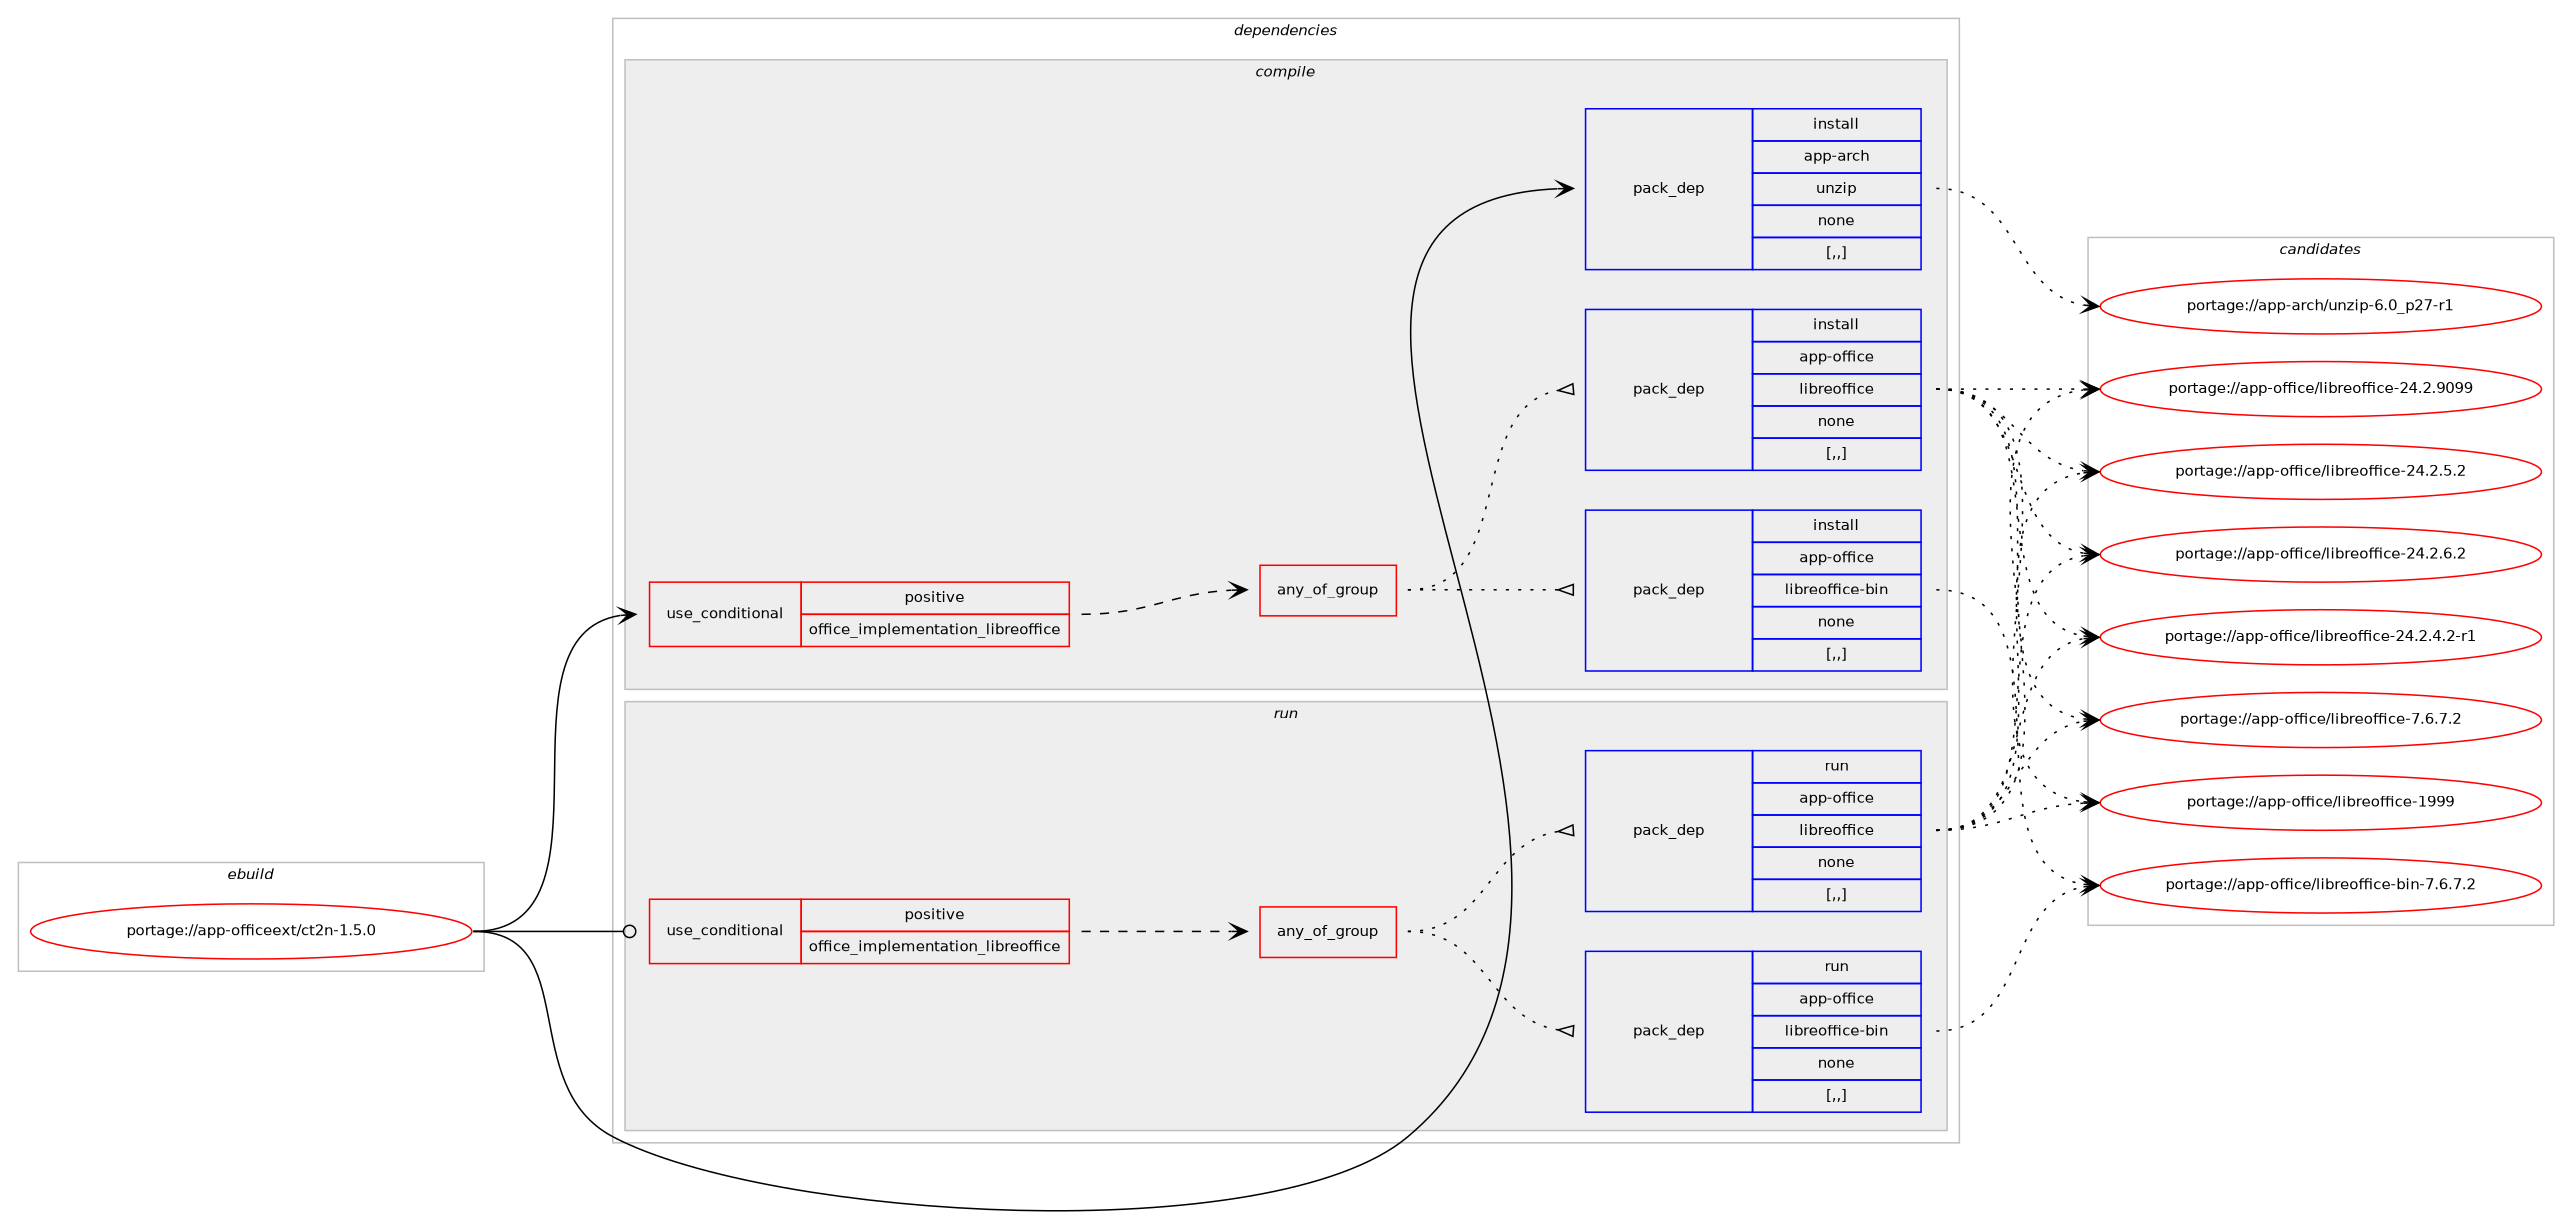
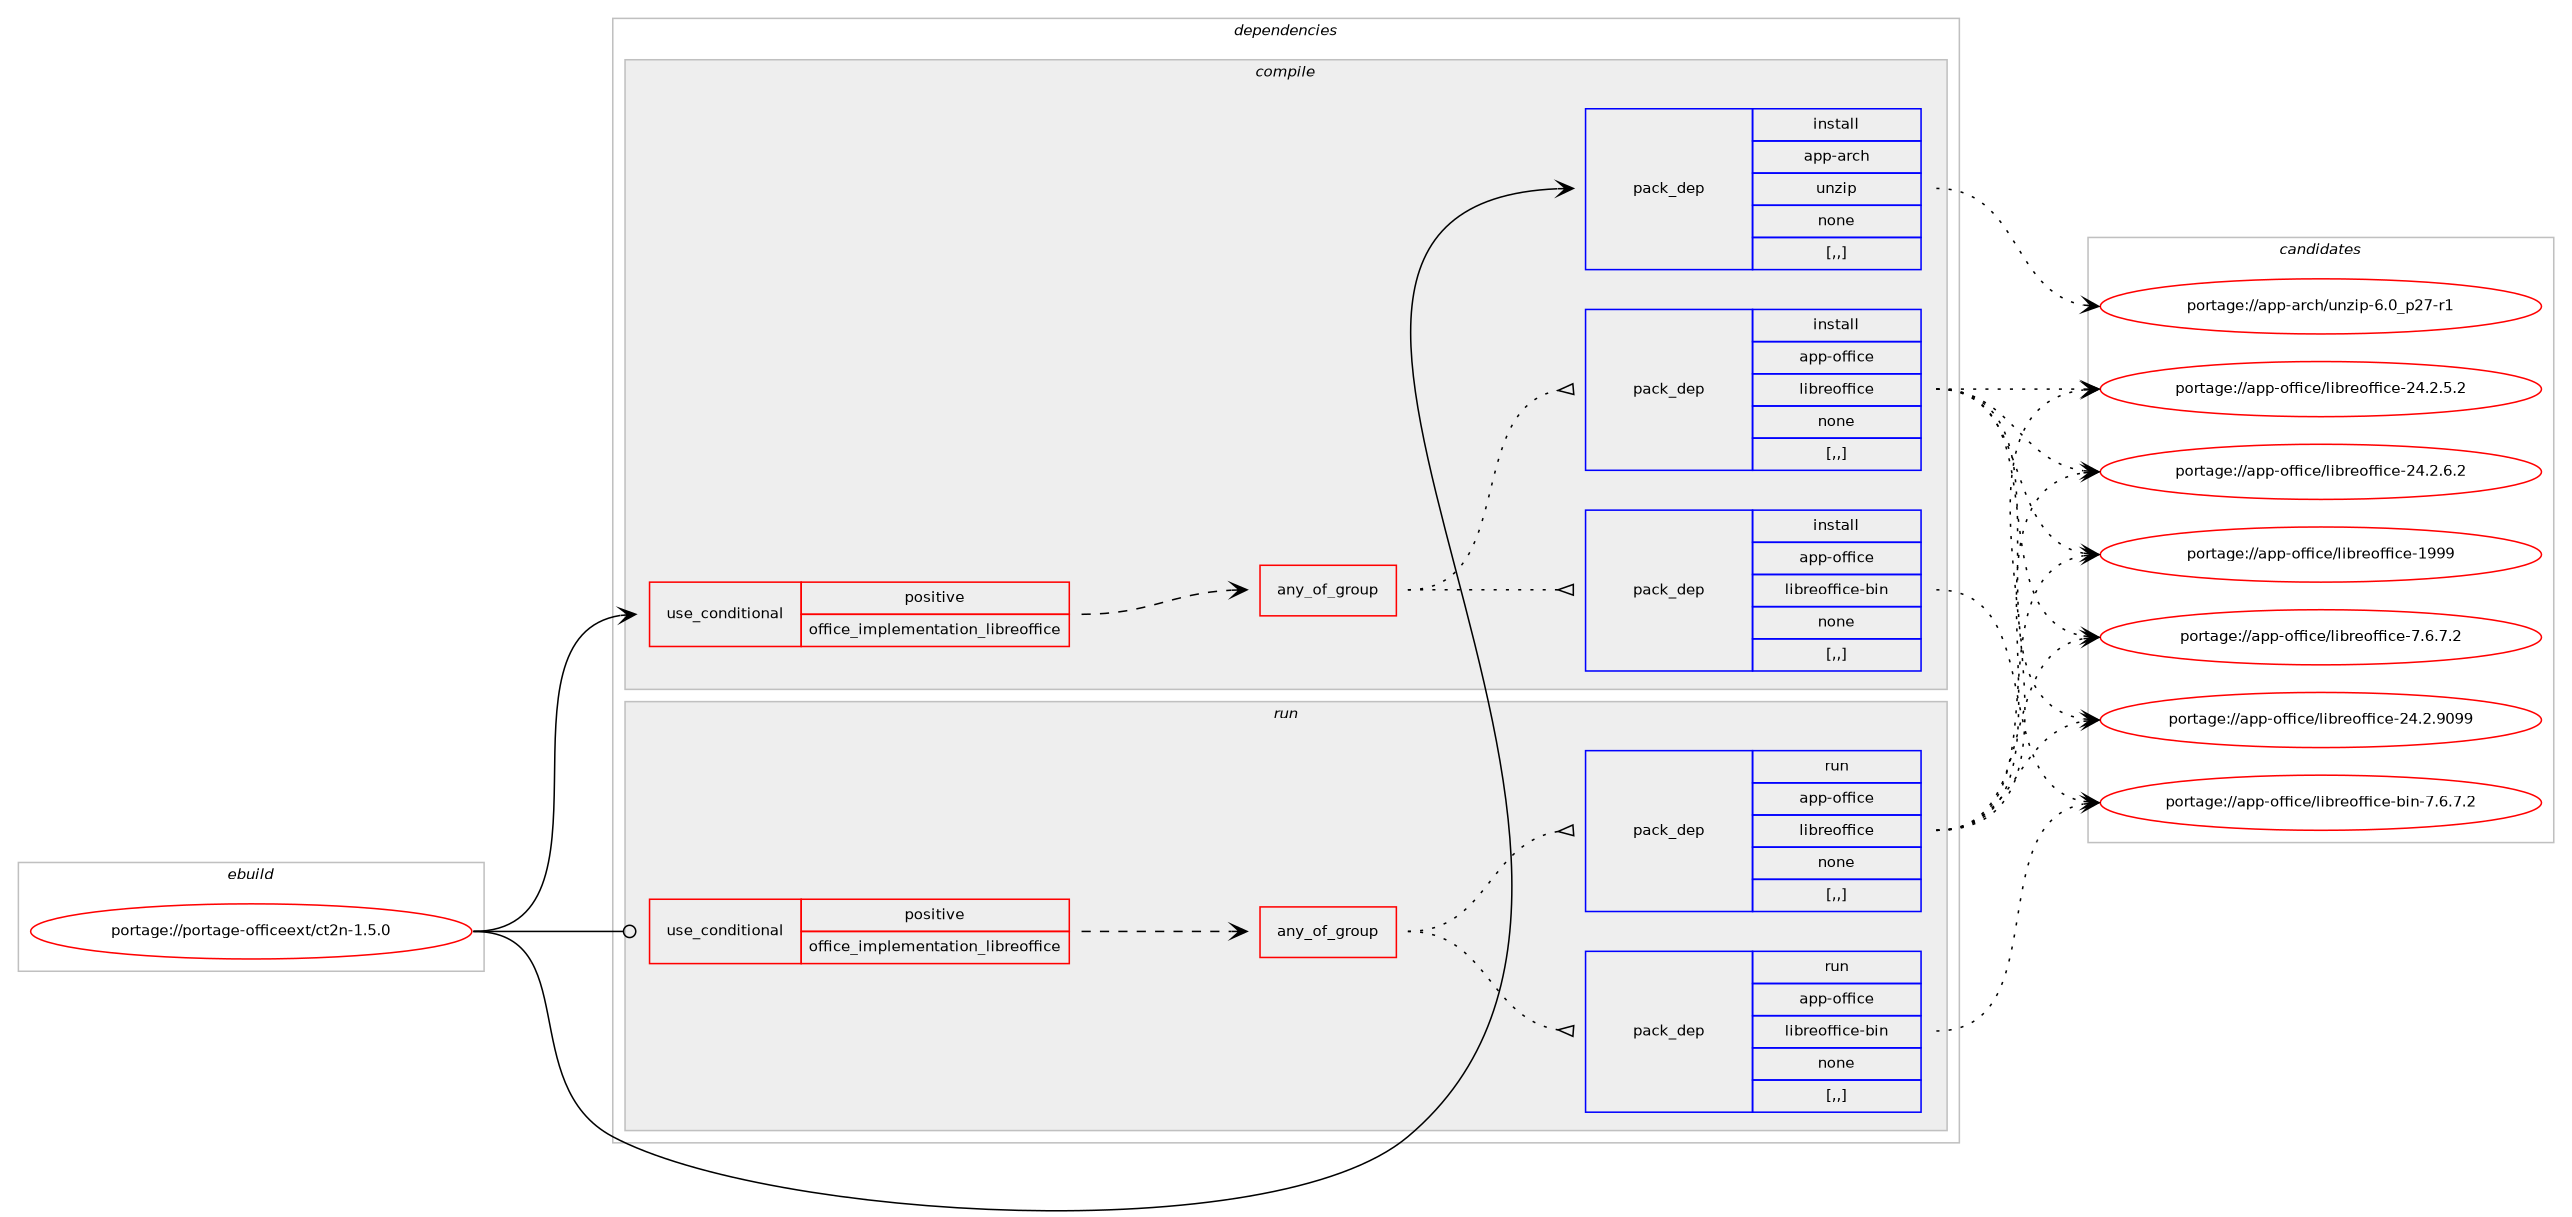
(2321, 637) -> none
(251, 931) -> (251, 931)
